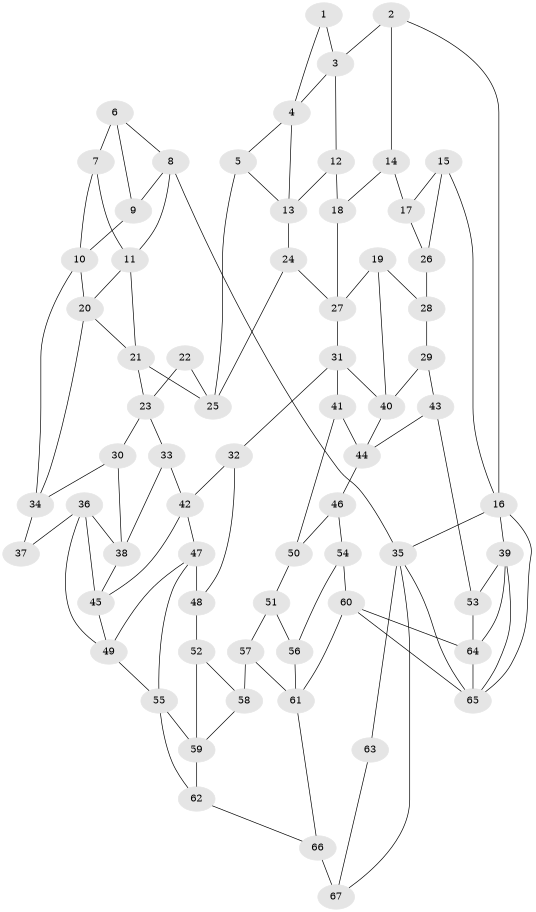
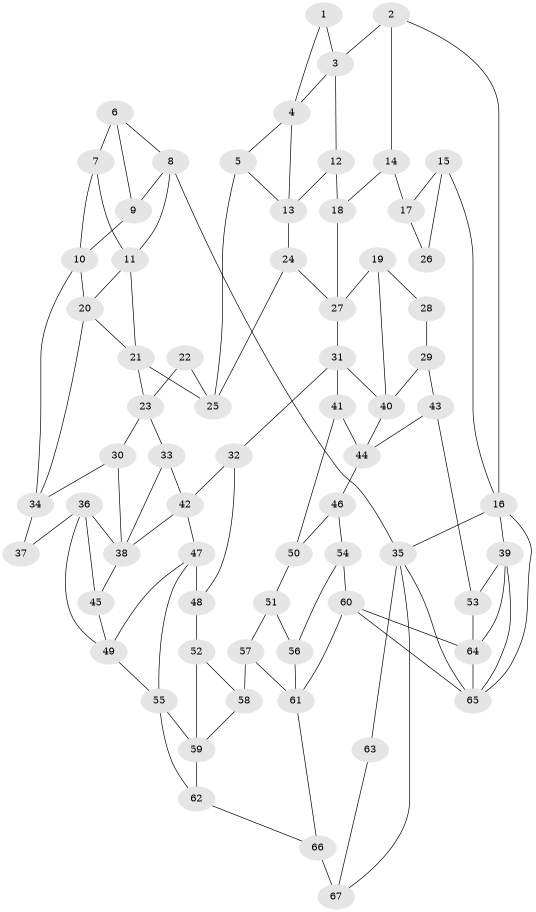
(427, 285) -> none
(151, 561) -> (153, 529)
